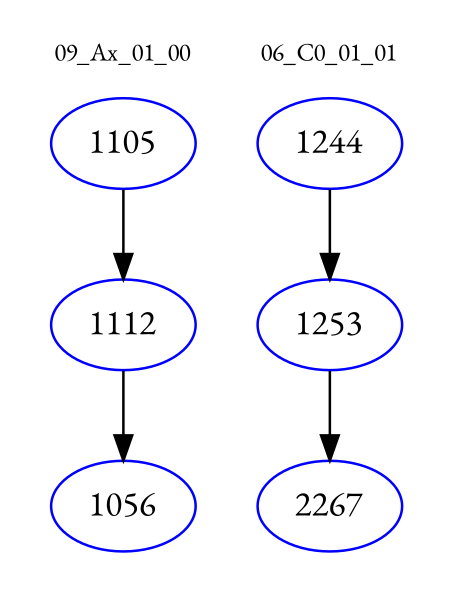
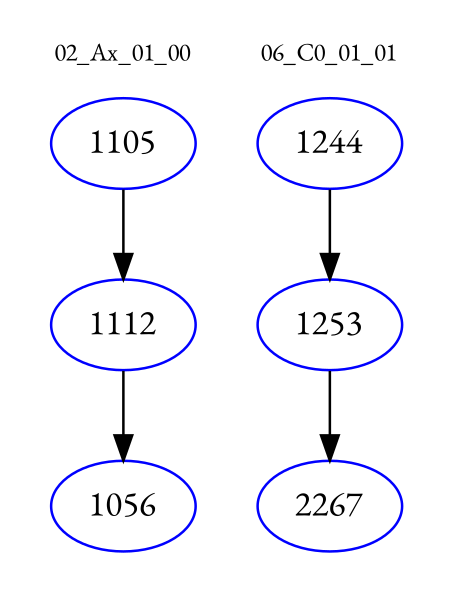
(123, 54) -> (123, 54)
